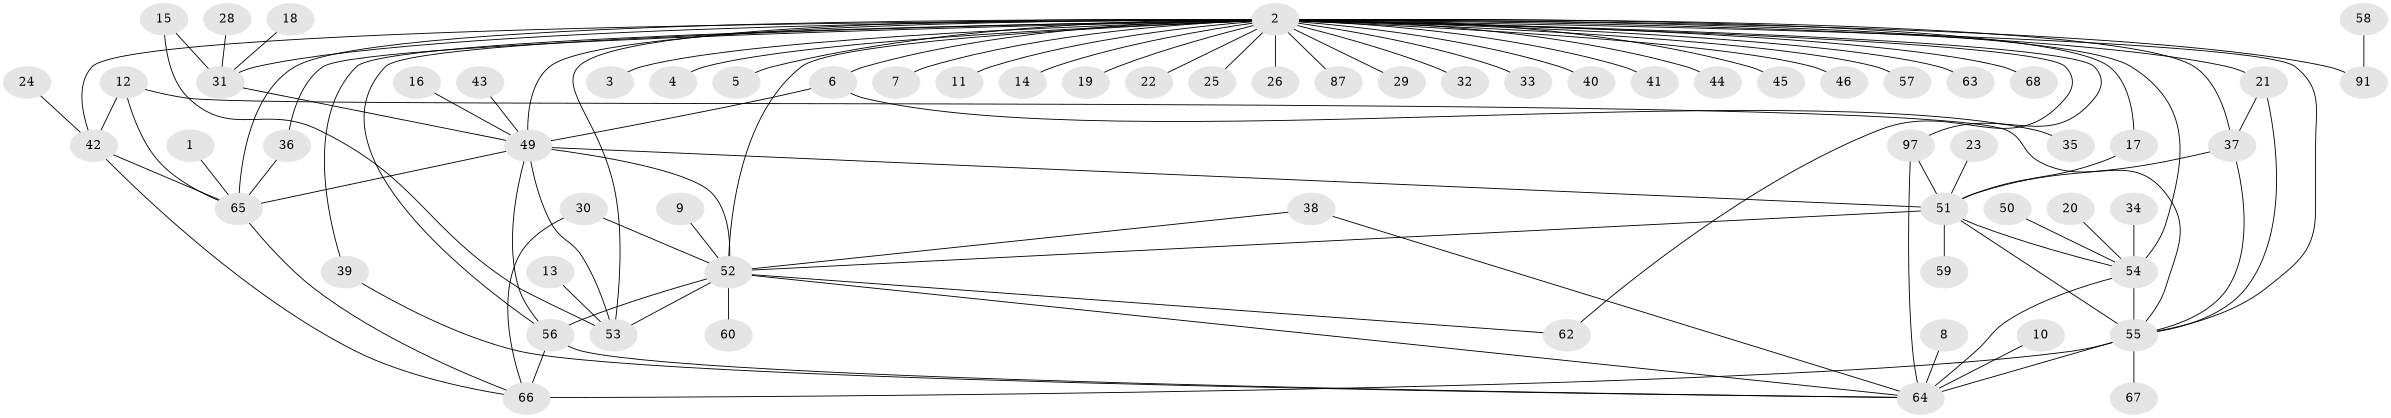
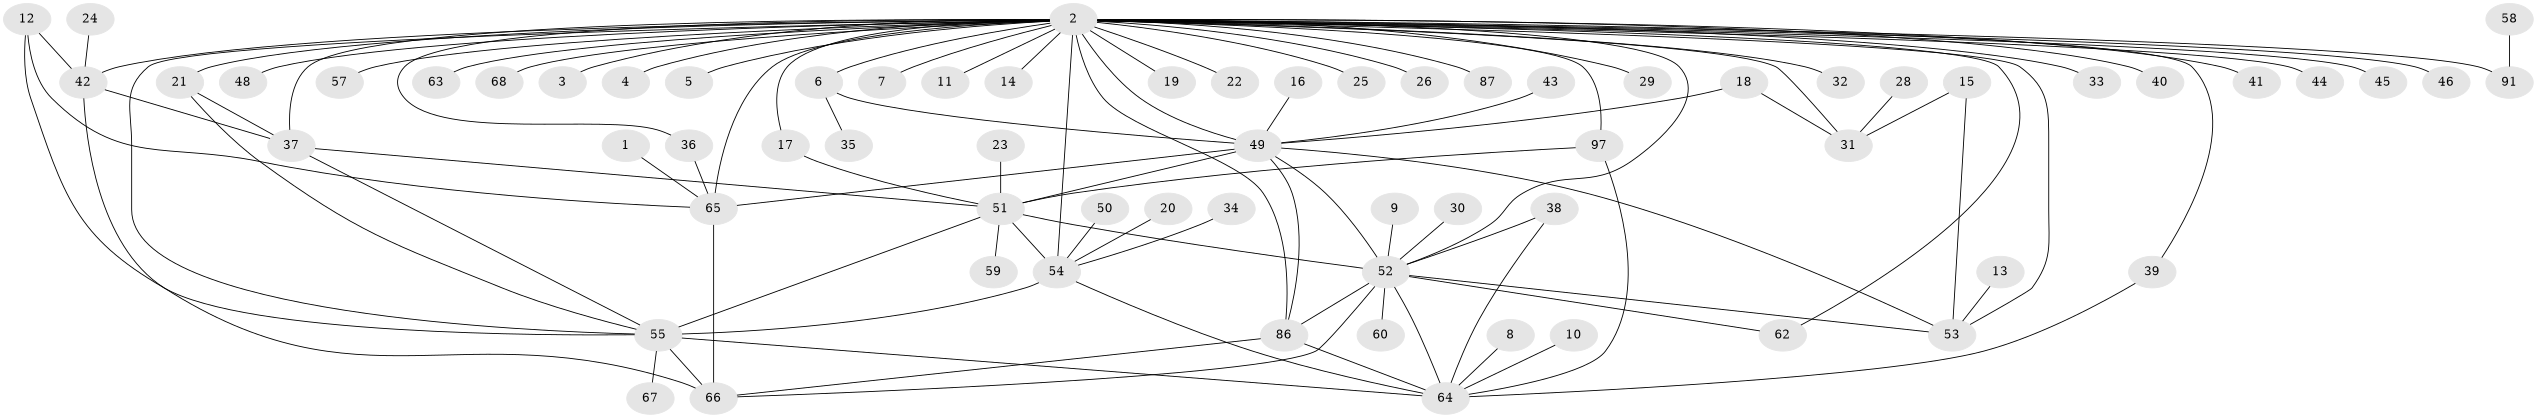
none -> (243, 83)
(374, 114) -> (1503, 123)
(166, 177) -> (187, 114)
(509, 290) -> (1071, 381)
(550, 335) -> (1284, 335)
